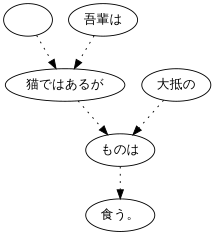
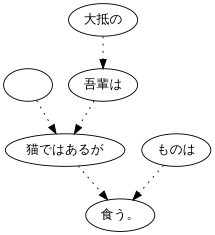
(90, 114) -> (90, 179)
(151, 114) -> (103, 48)
